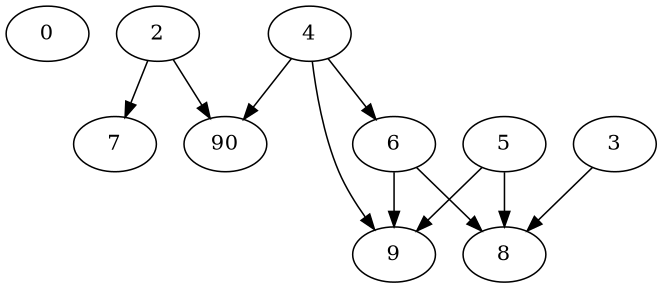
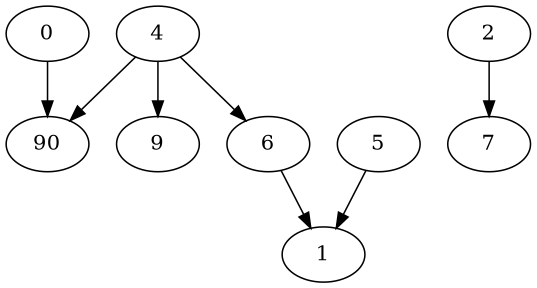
(188, 82) -> (48, 81)
(615, 144) -> none
(394, 192) -> none
(456, 192) -> none
(504, 255) -> (324, 255)
